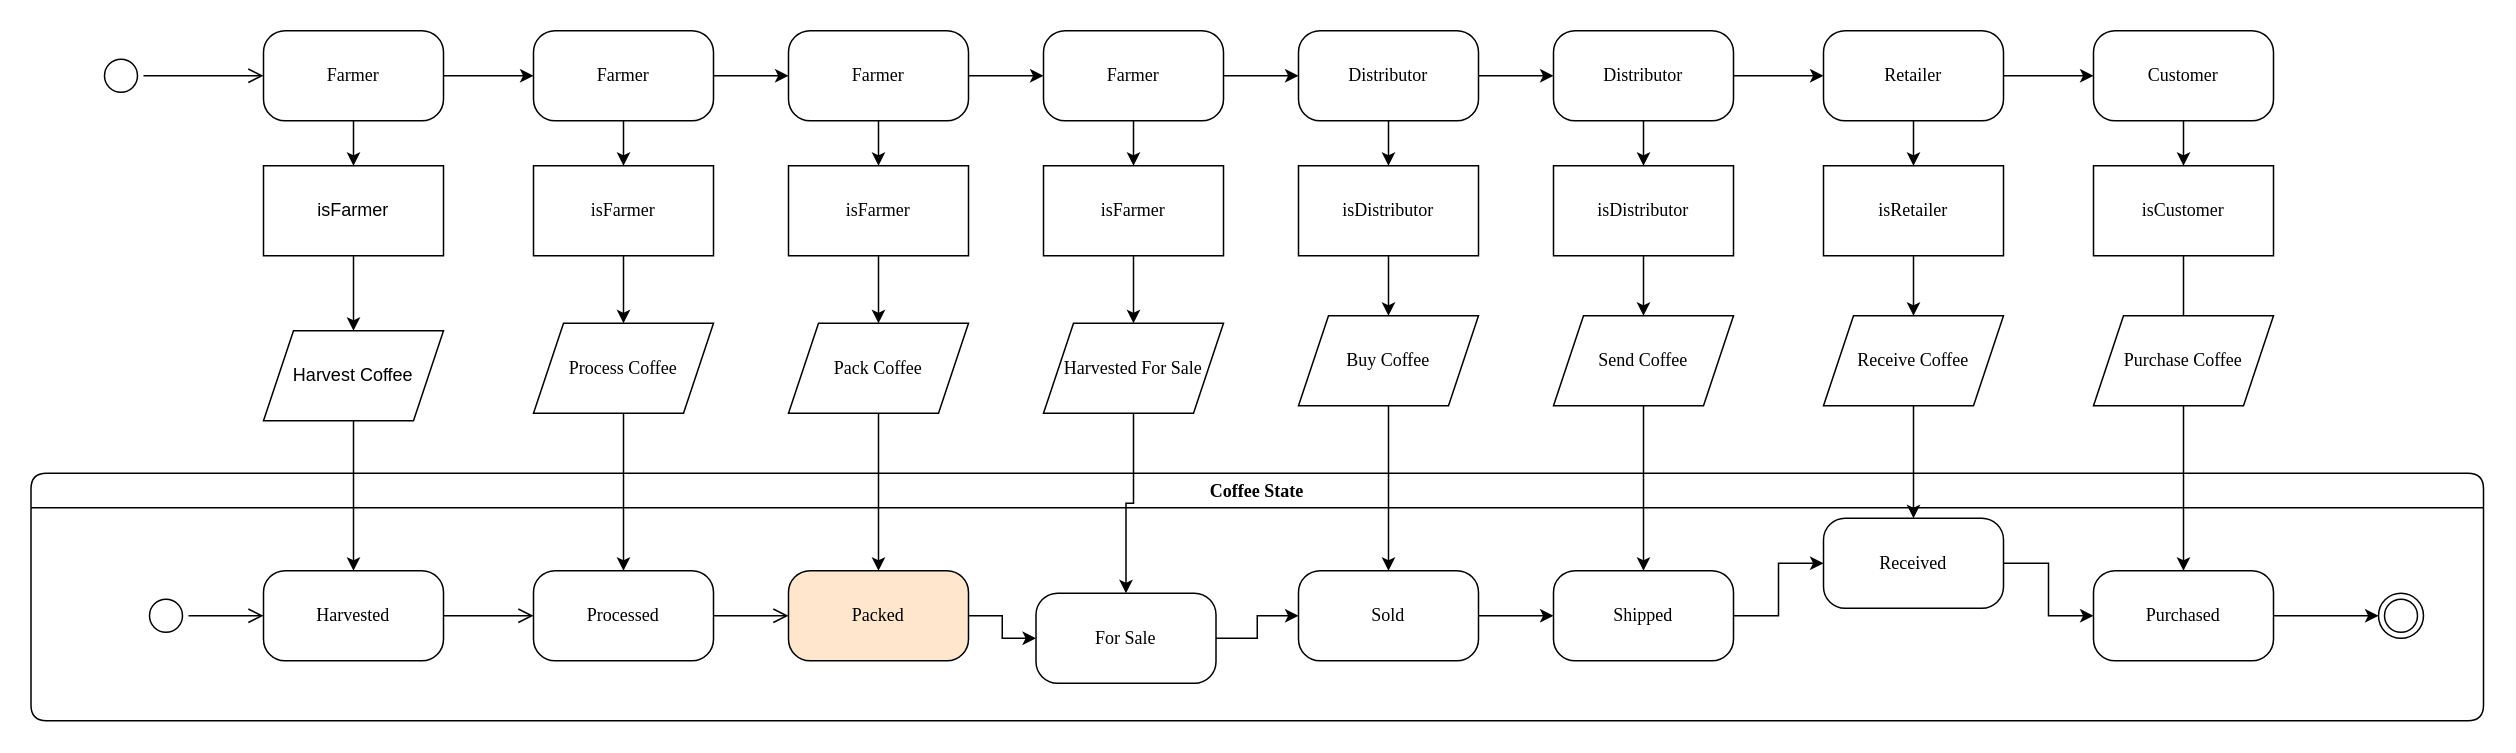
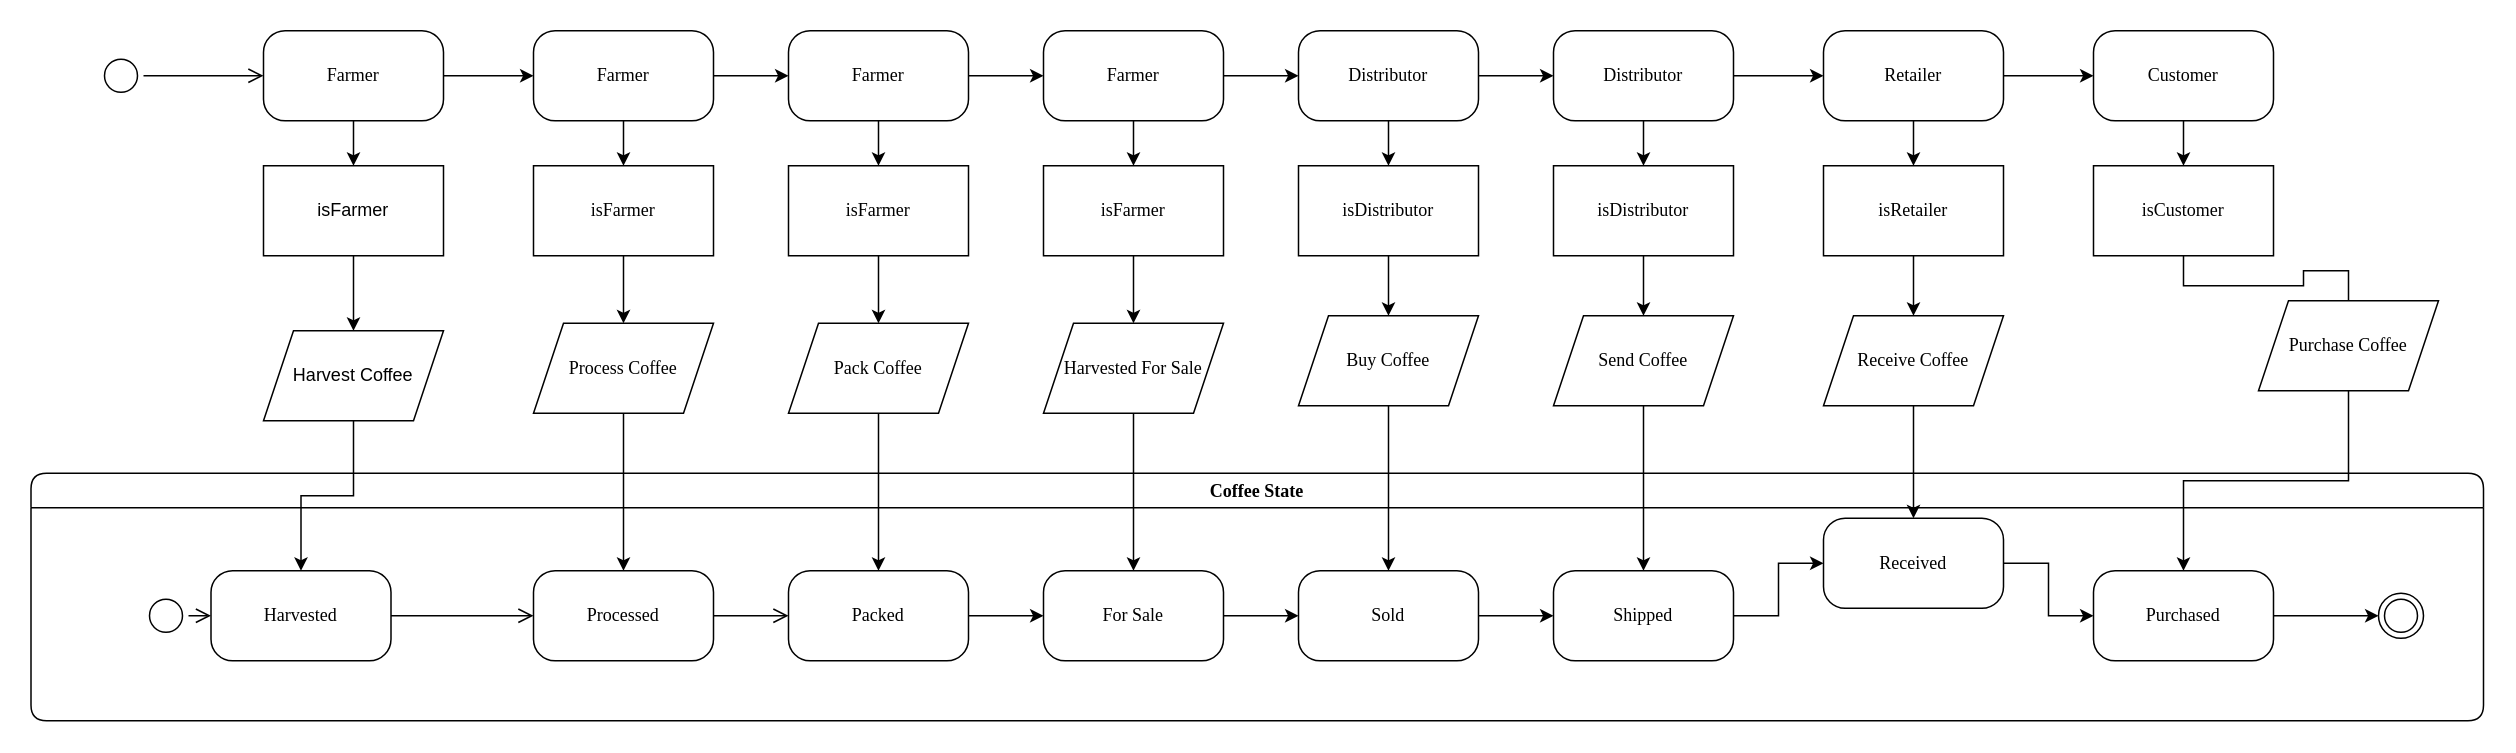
(2183, 361) -> (2348, 346)
(353, 616) -> (301, 616)
(878, 616) -> (878, 616)
(1126, 638) -> (1133, 616)
